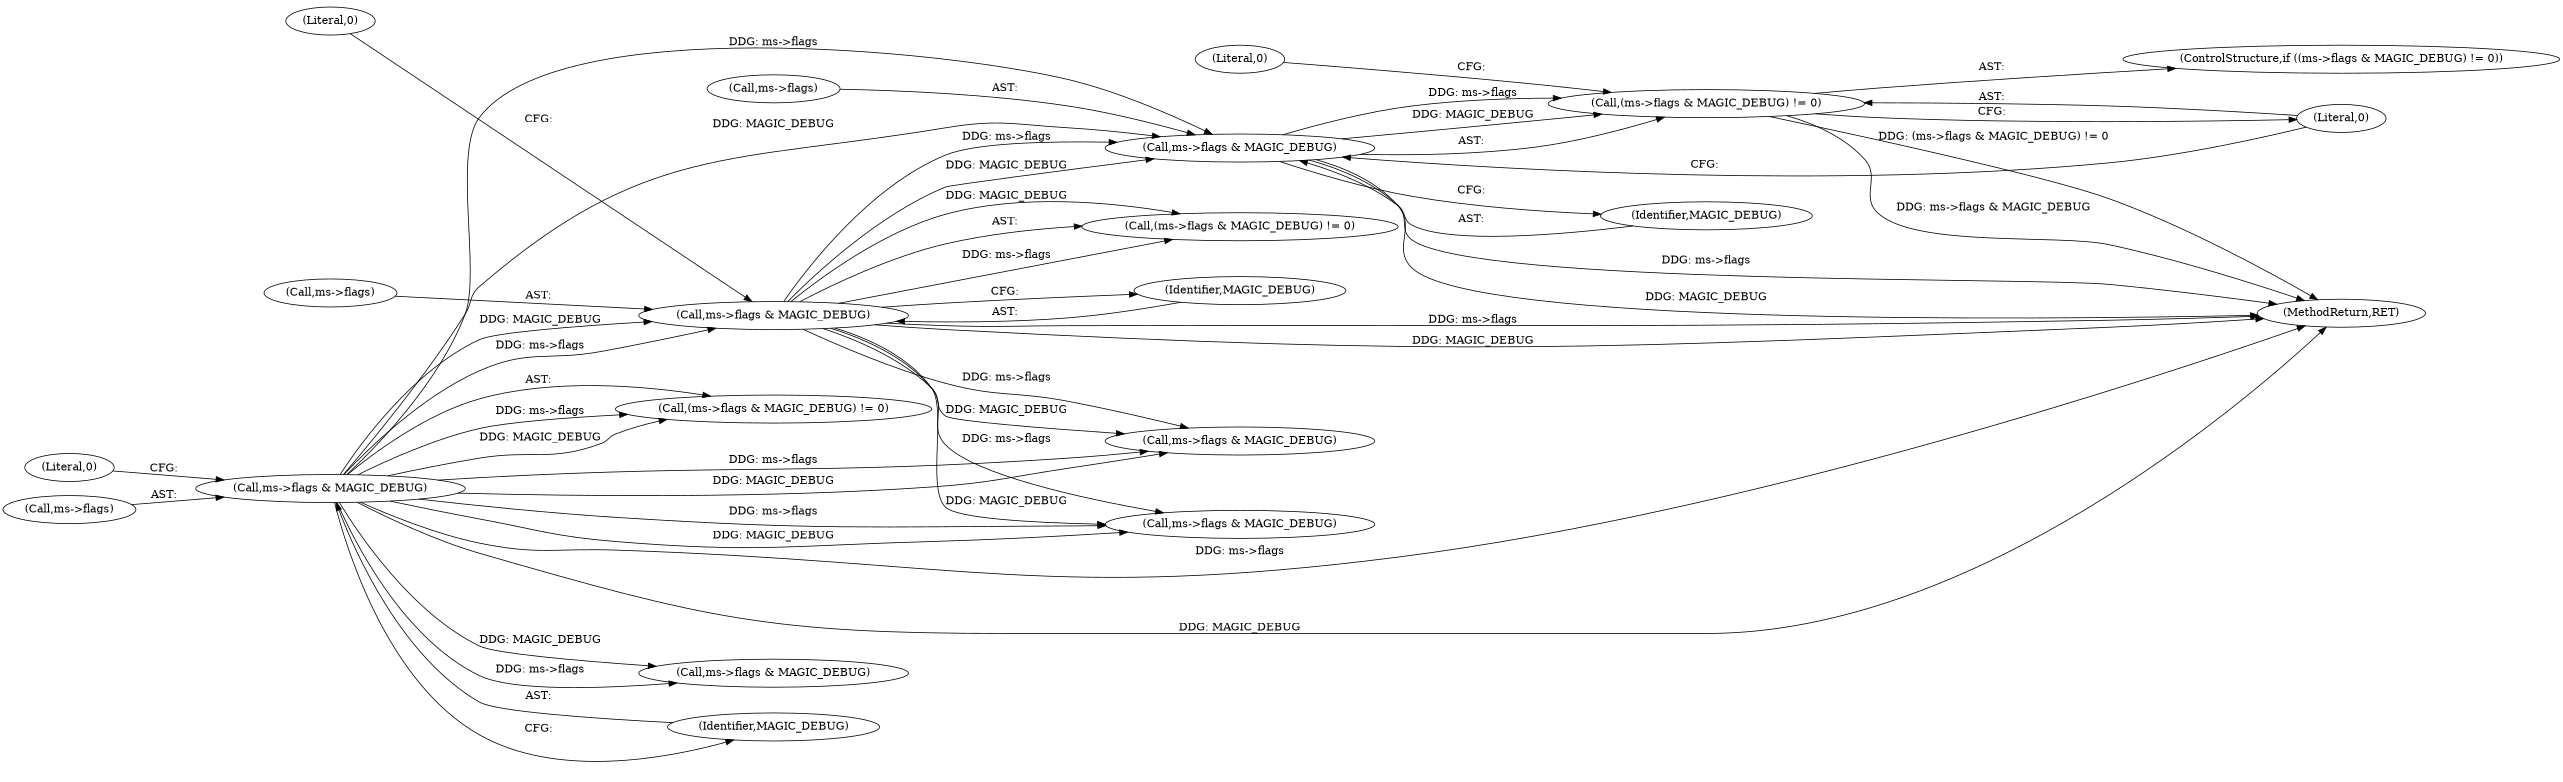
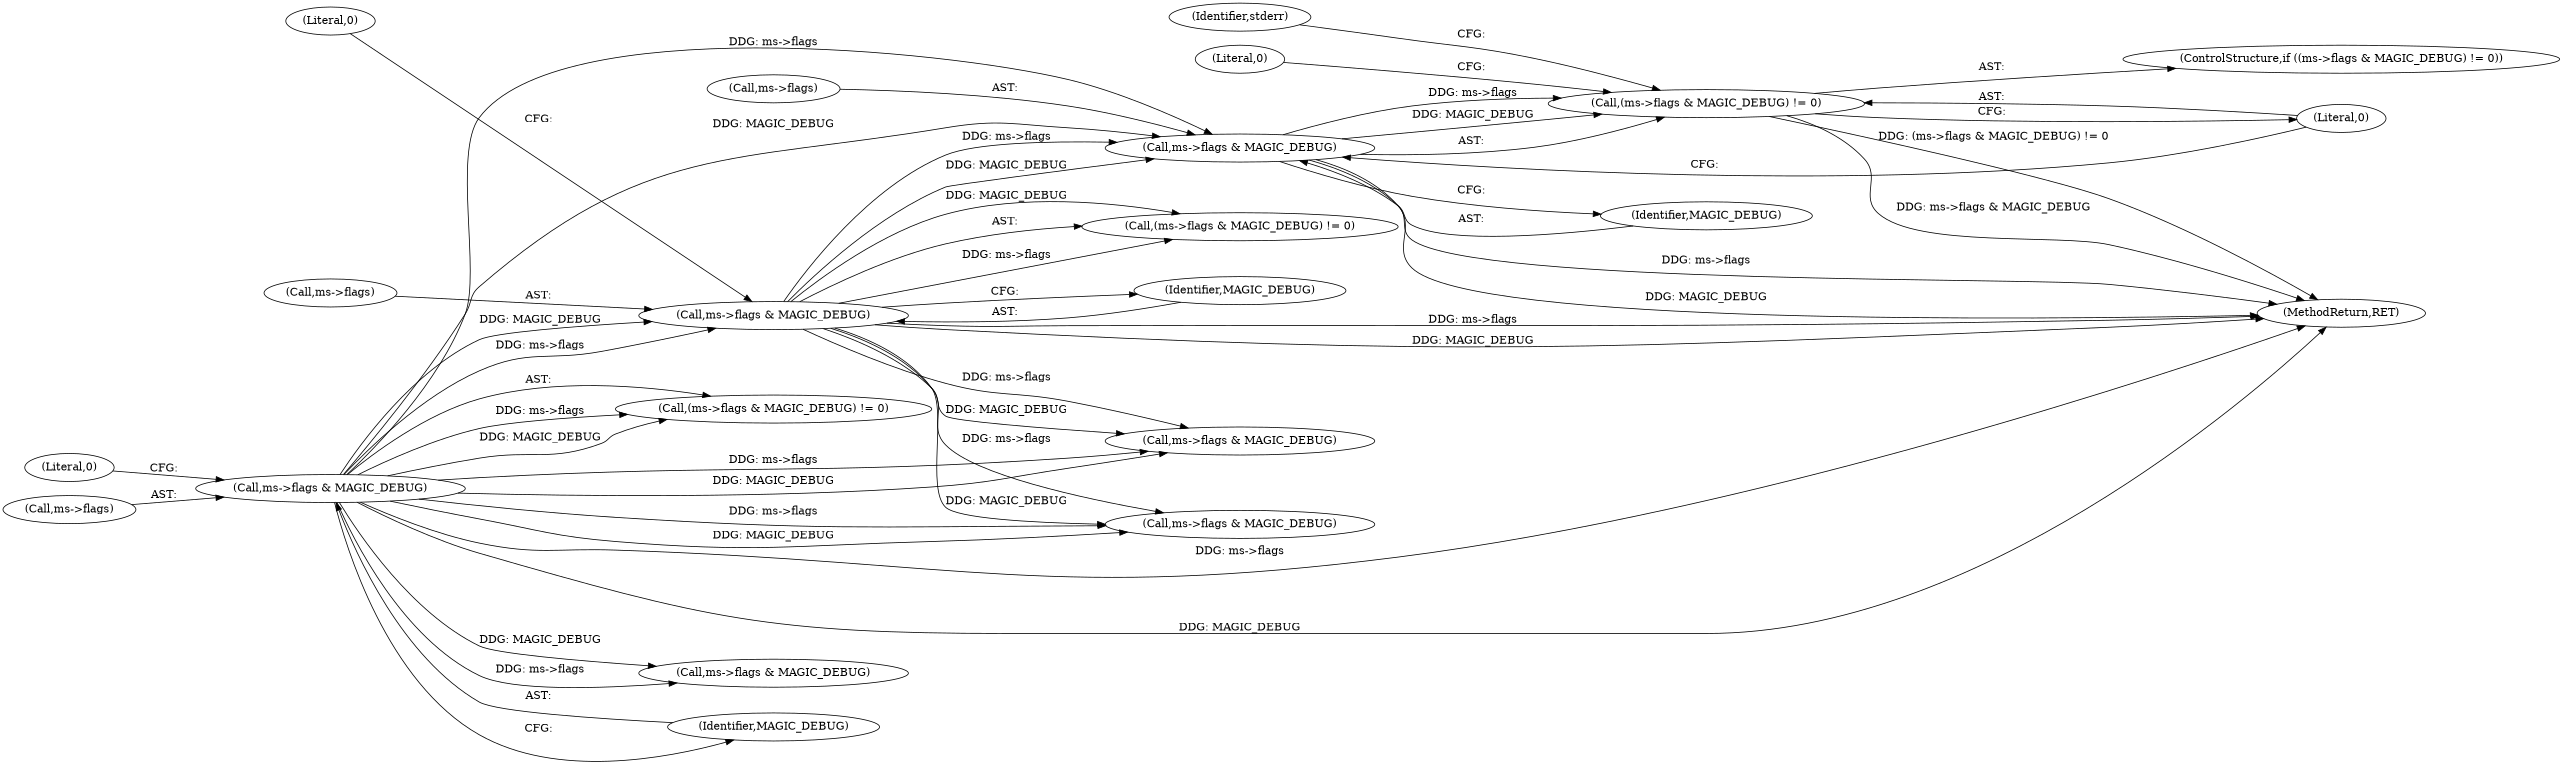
none -> (1240, 17)
